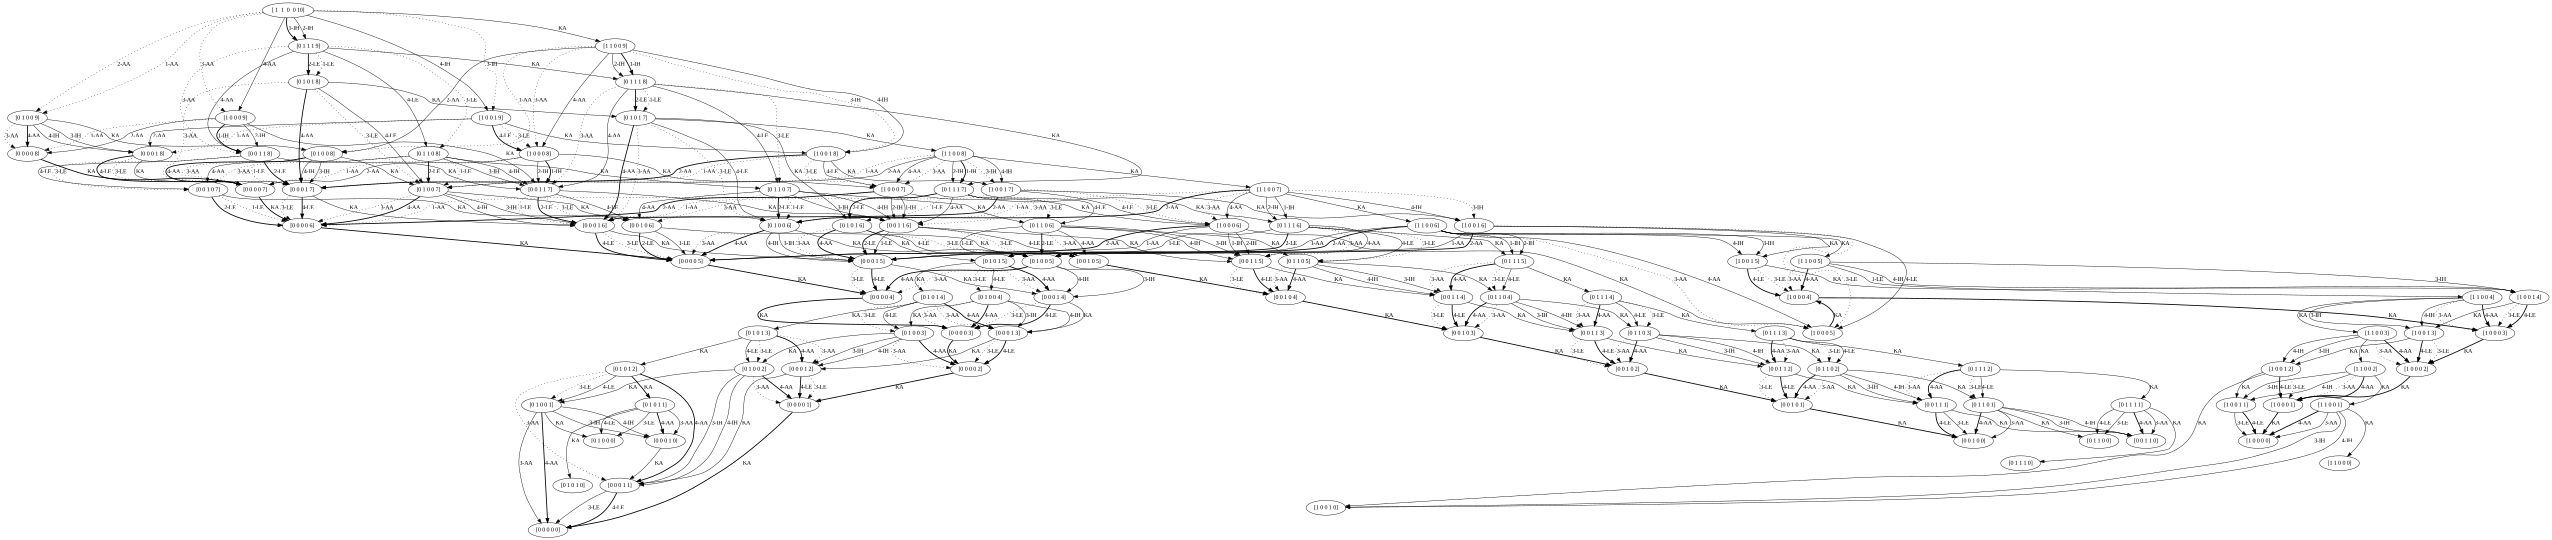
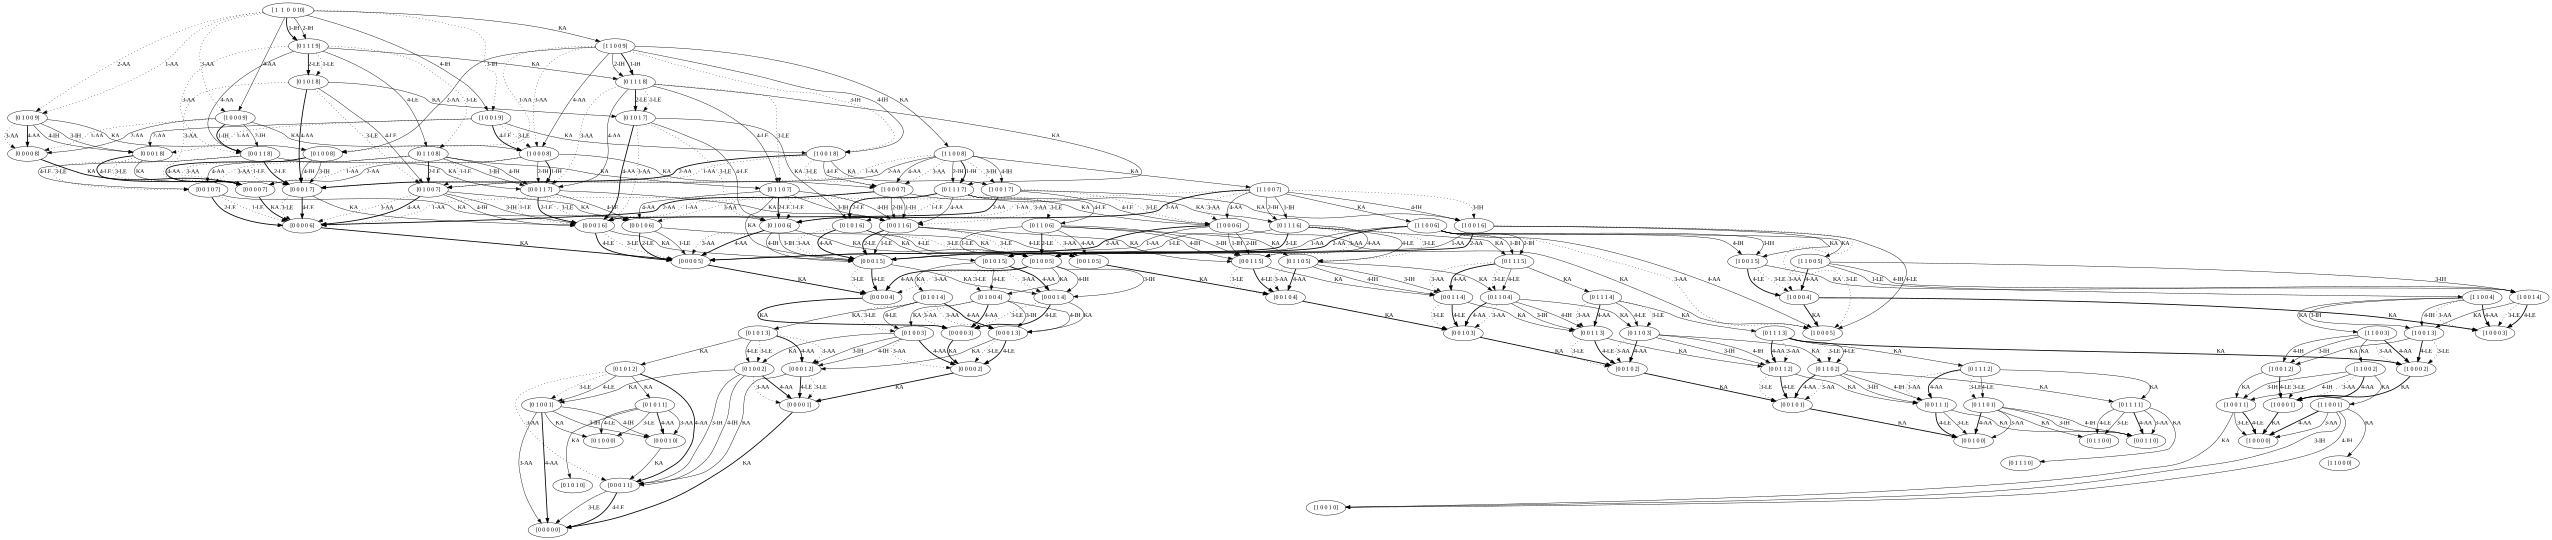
(794, 128) -> (801, 66)
(400, 142) -> (362, 146)
(380, 168) -> none
(927, 202) -> (763, 246)
none -> (1042, 287)
(1833, 312) -> (1810, 314)
(2458, 351) -> (2093, 352)
(1910, 377) -> (1978, 382)
(640, 385) -> (640, 385)
(1825, 479) -> (1804, 495)
